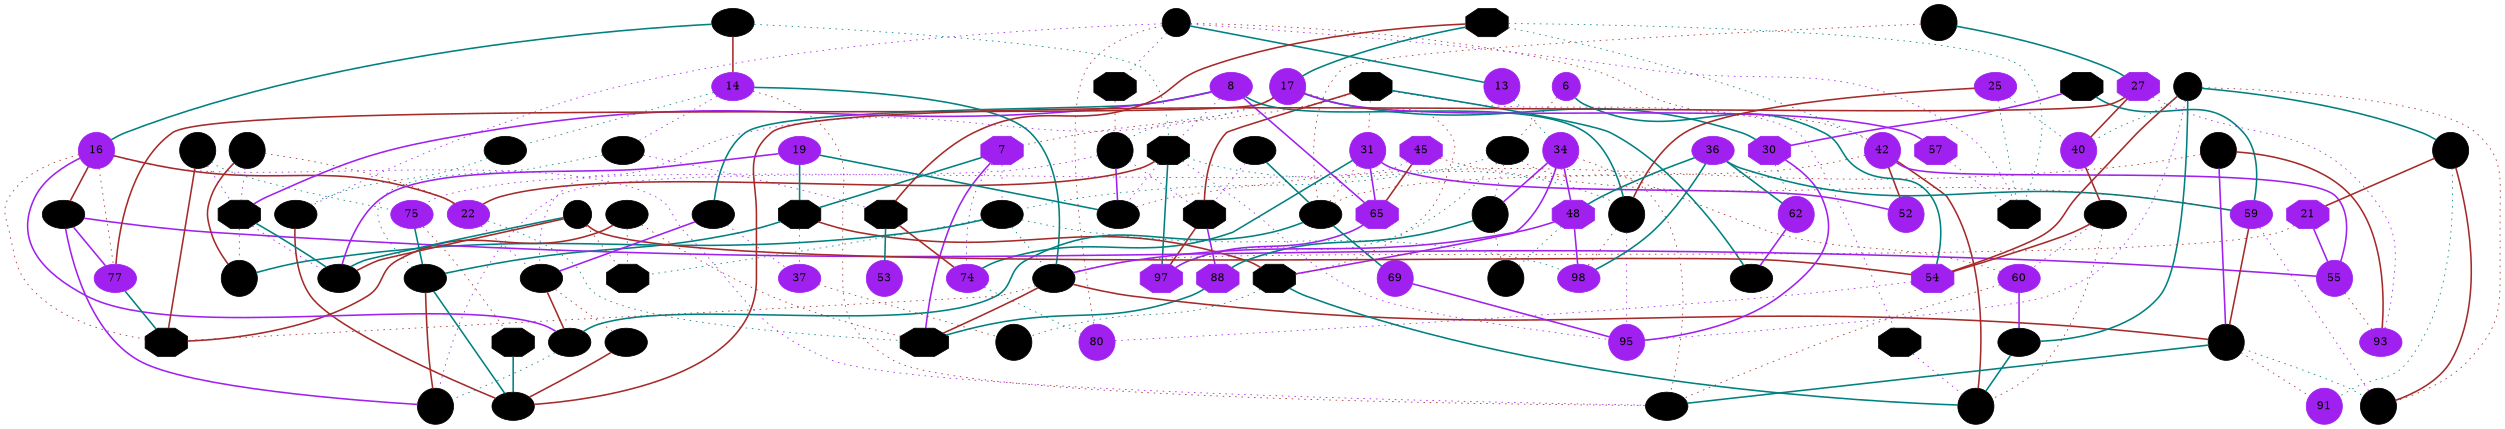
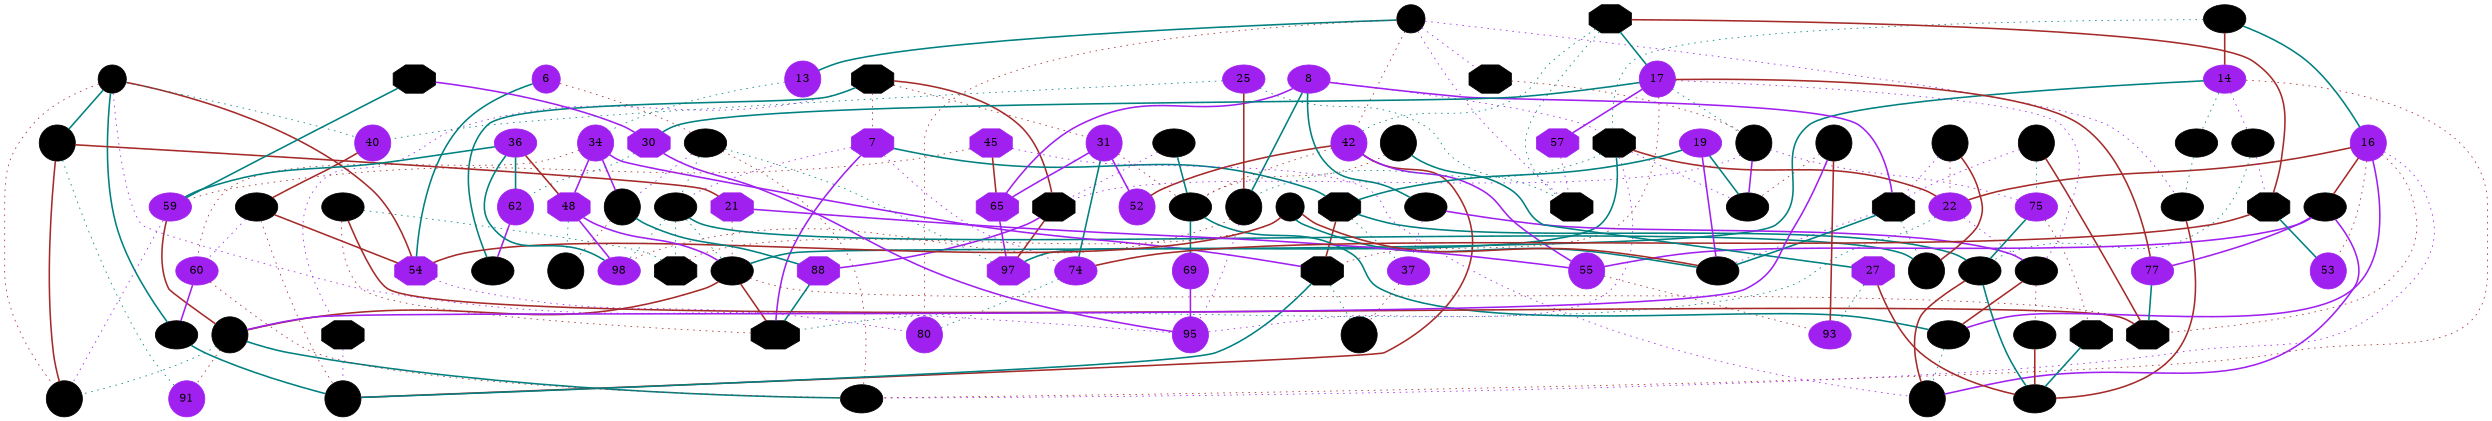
(2109, 118) -> none
(2333, 160) -> (1851, 303)
(1640, 179) -> (546, 179)
(106, 216) -> (2358, 210)
